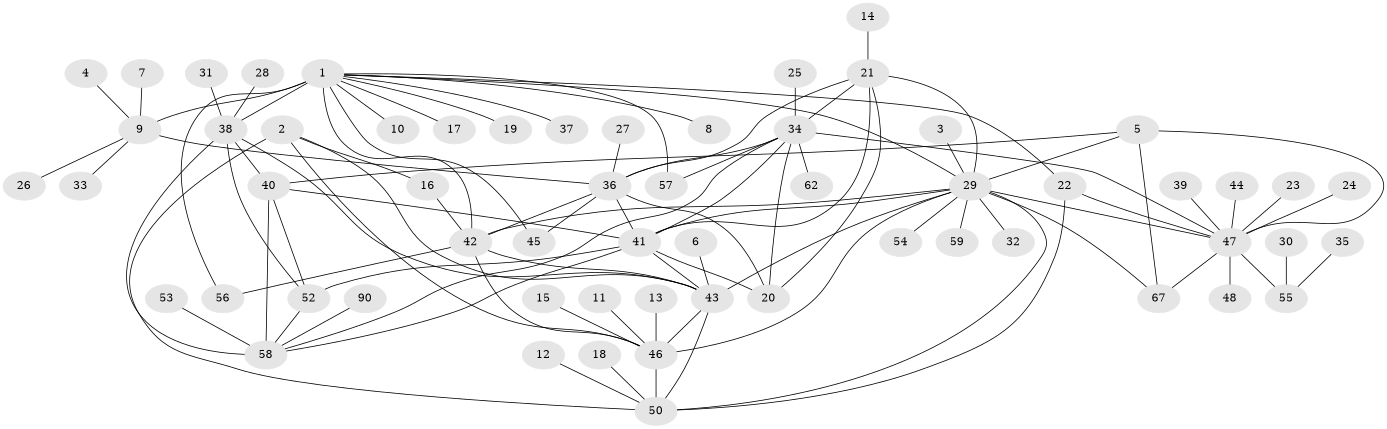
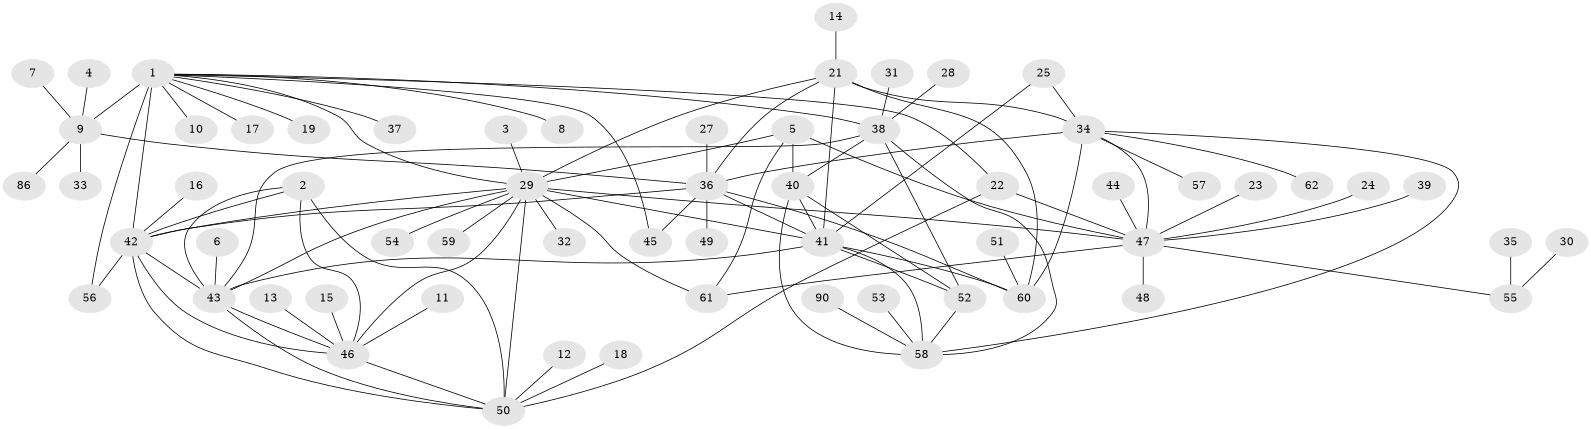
(604, 95) -> none
(352, 157) -> (216, 211)
(24, 186) -> (24, 186)
(726, 196) -> (933, 158)
none -> (707, 242)
none -> (998, 242)
(769, 299) -> (1024, 299)
(1159, 299) -> (707, 299)
none -> (282, 373)
